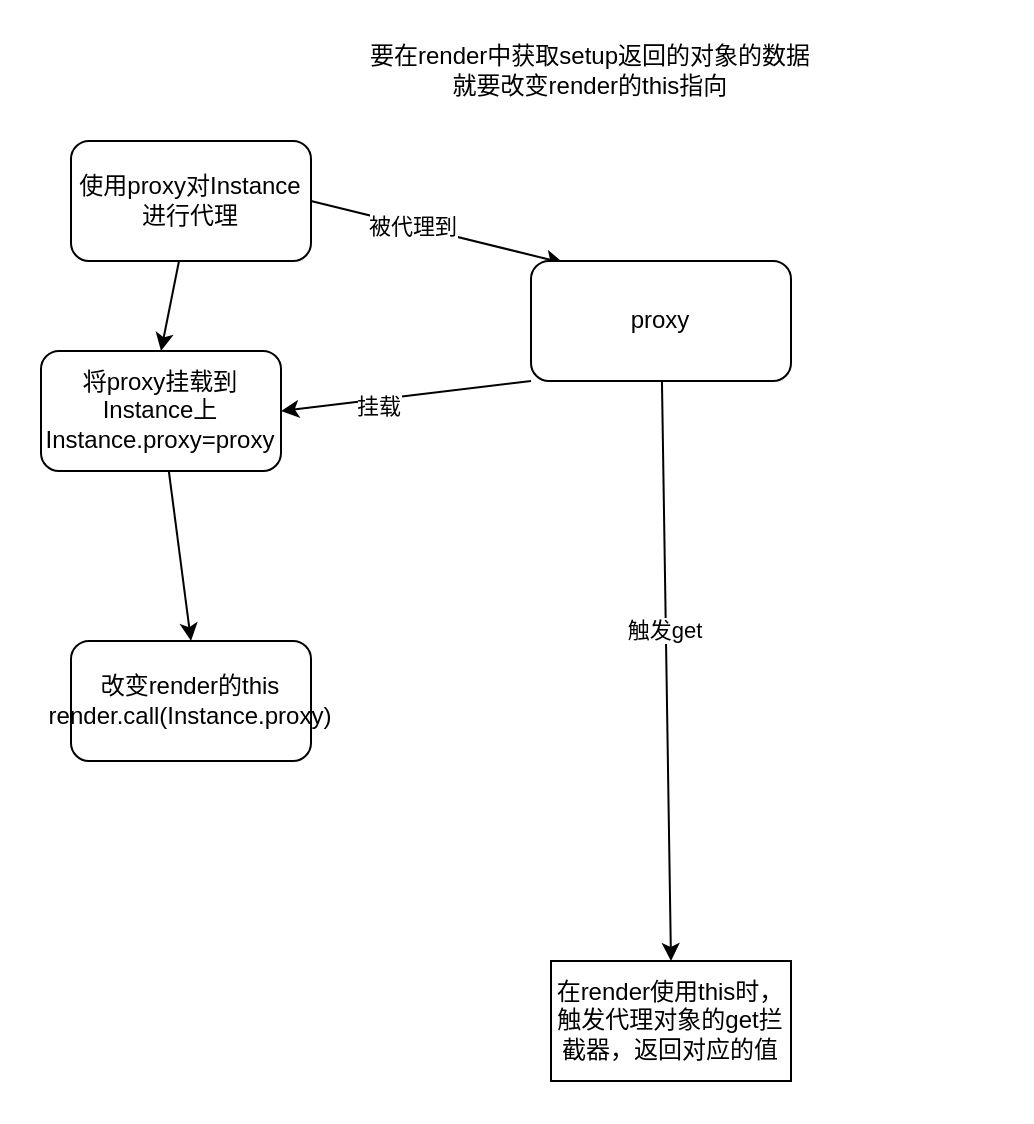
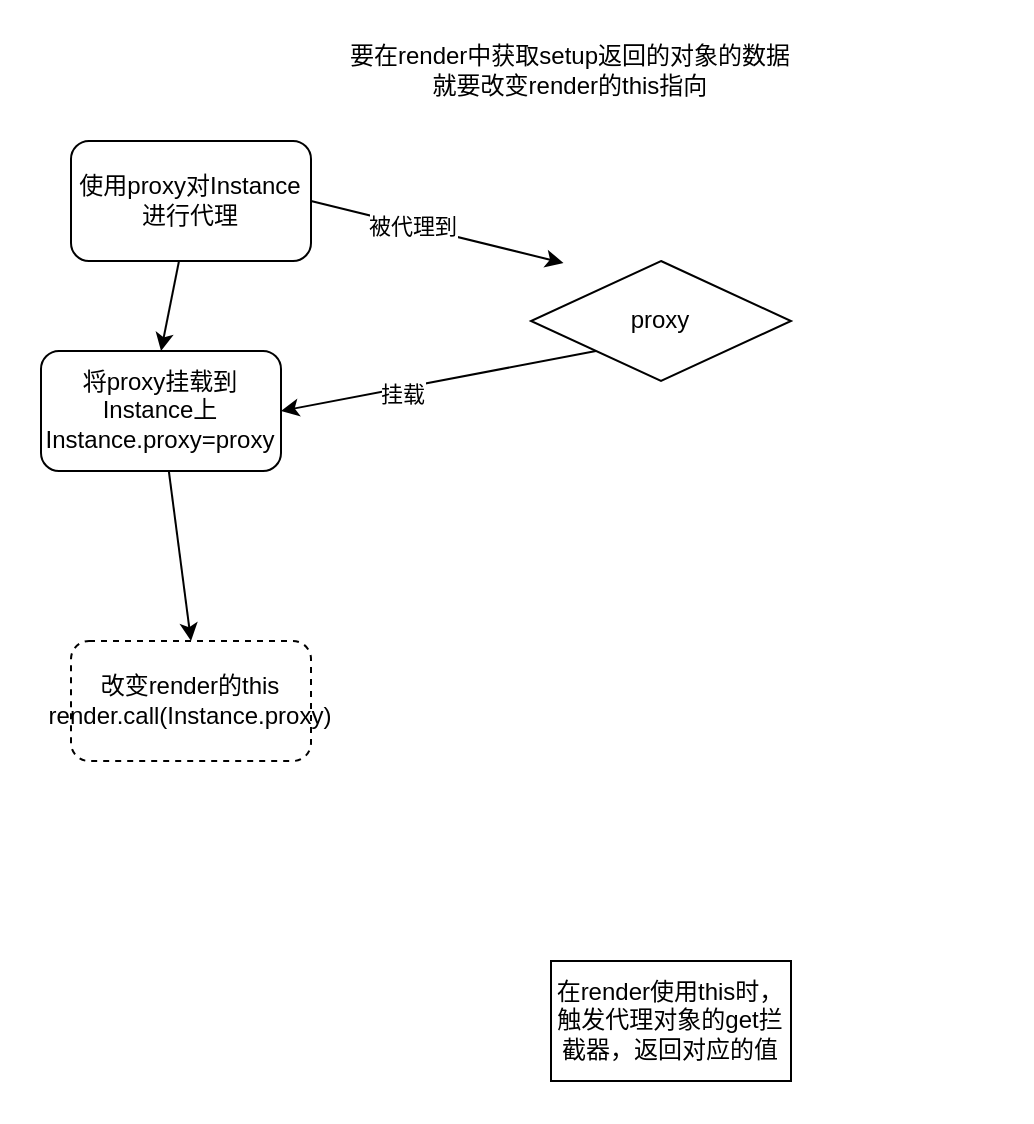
(591, 71) -> (571, 71)
(661, 321) -> (661, 321)
(666, 664) -> none
(191, 701) -> (191, 701)
